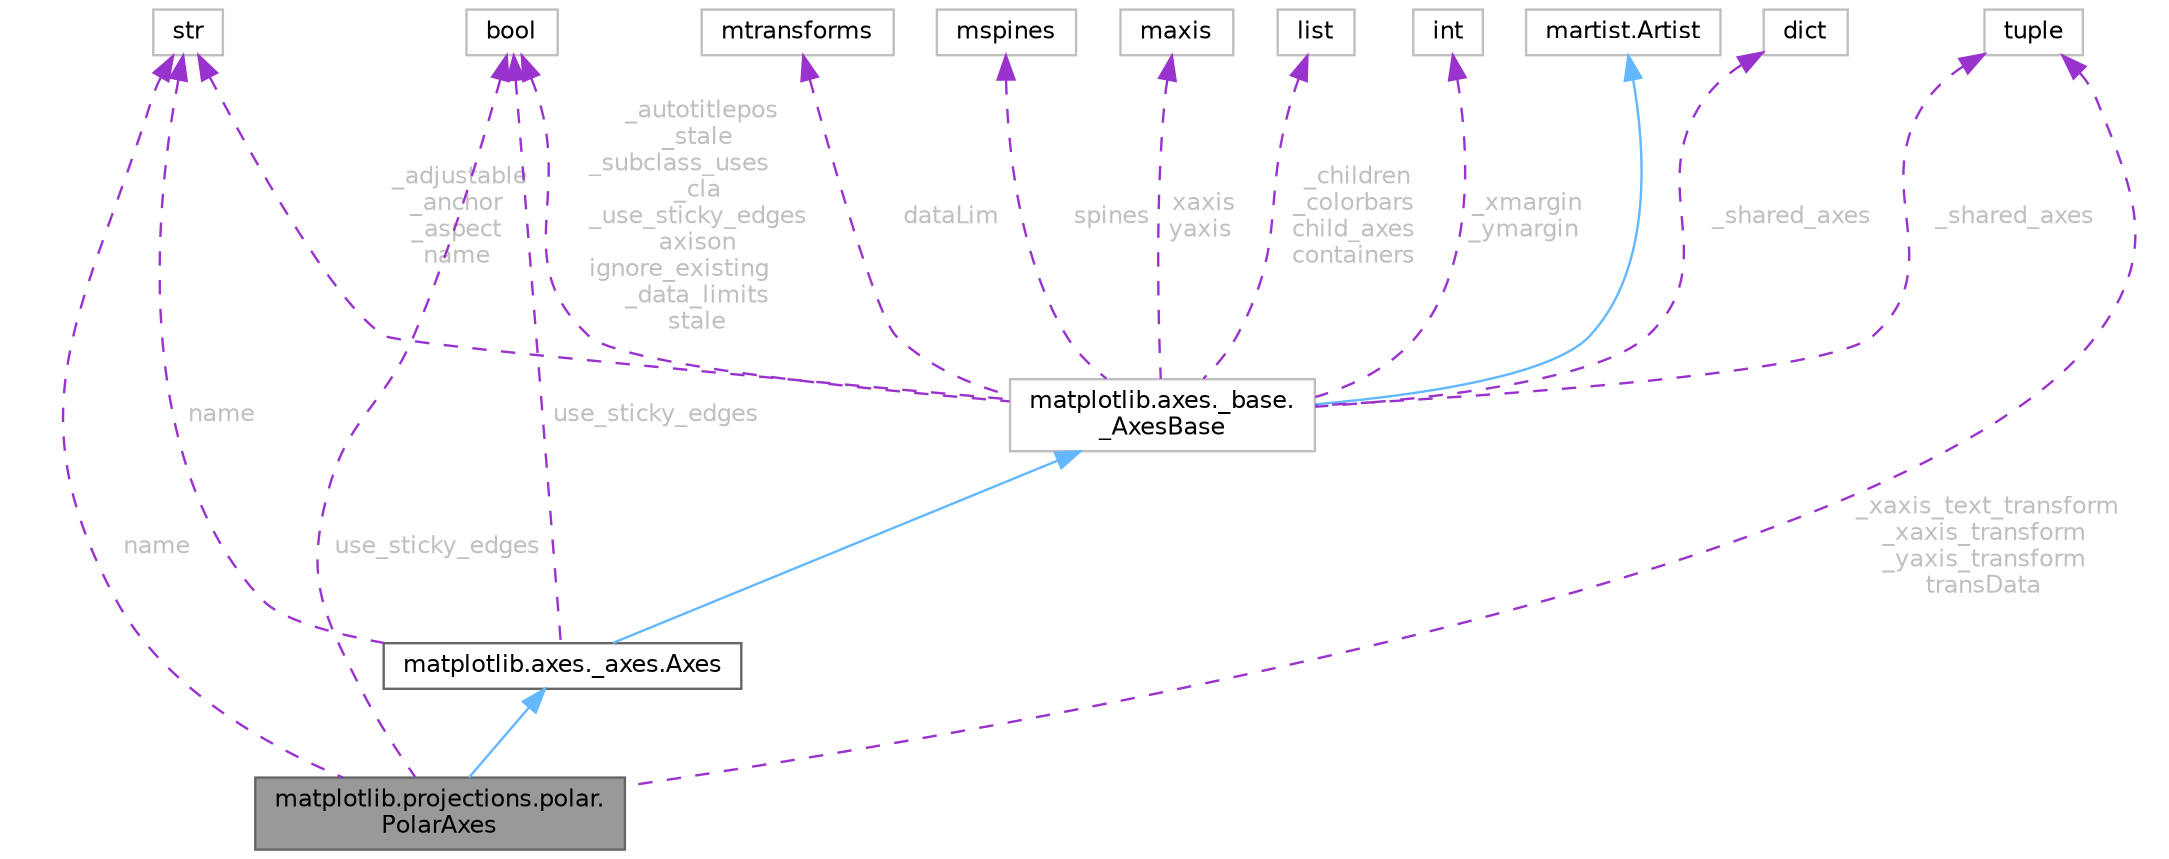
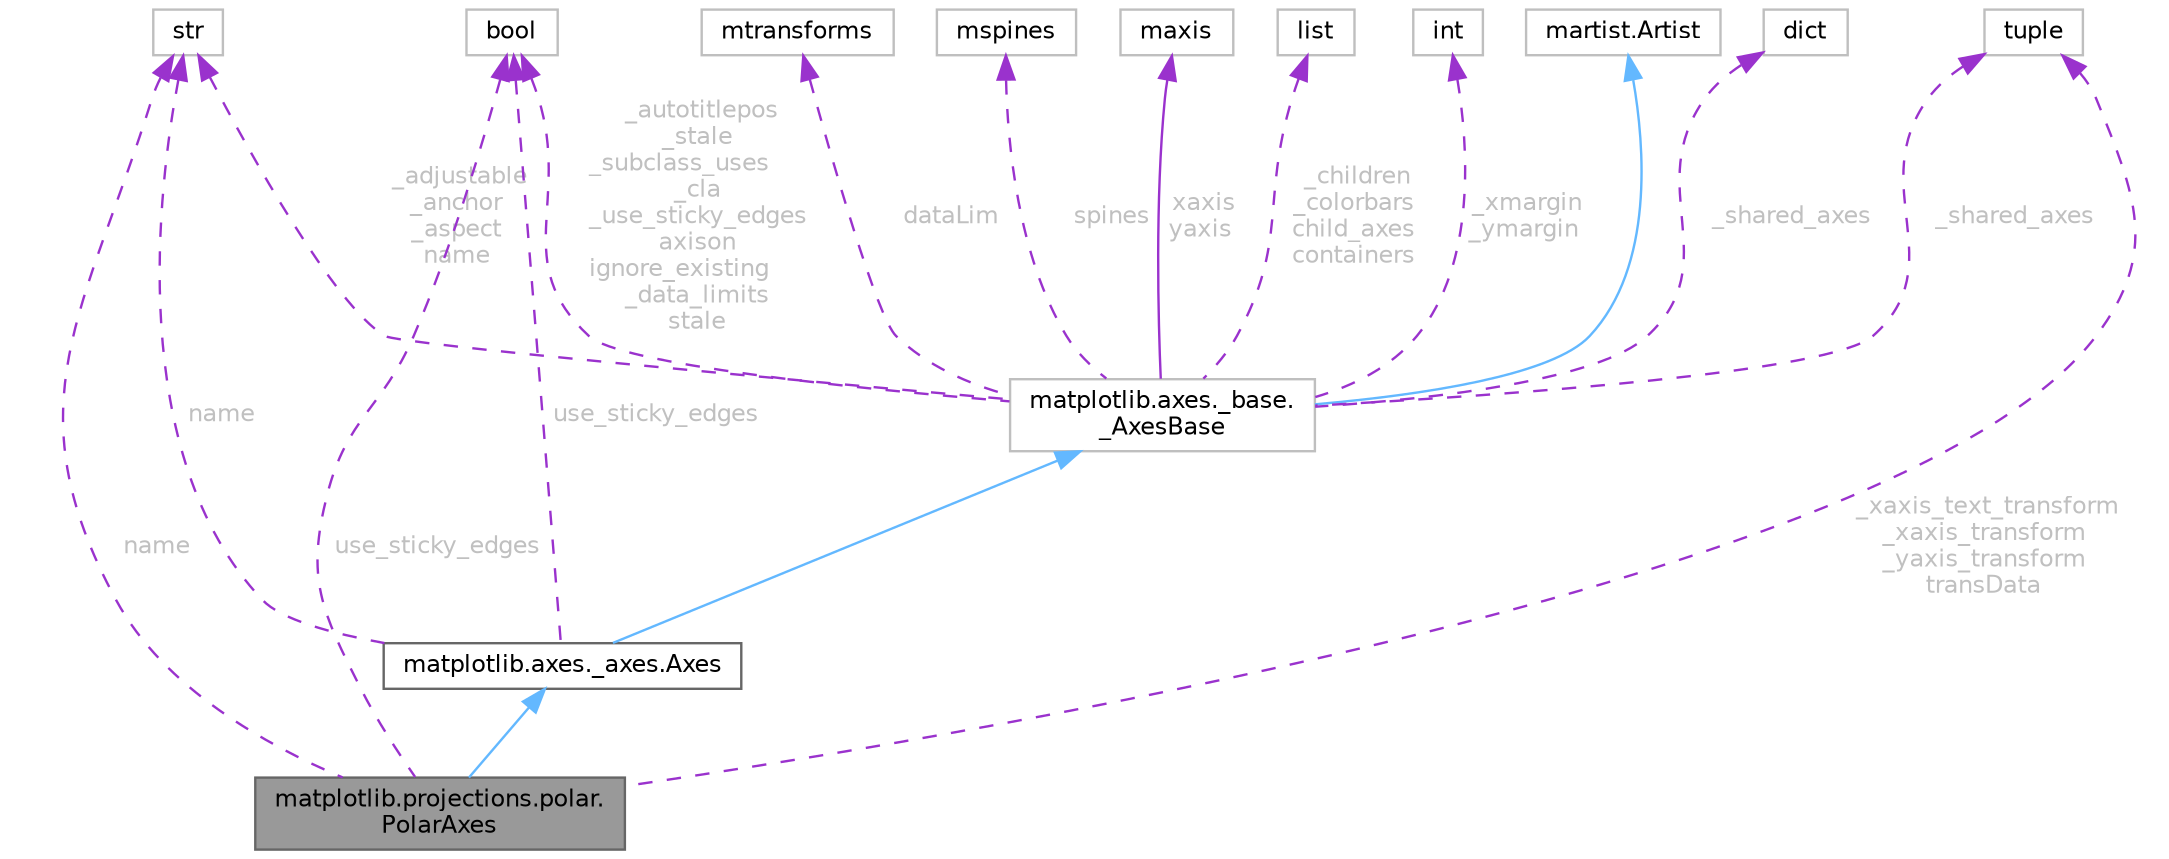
(1158, 229) -> (1158, 229)
